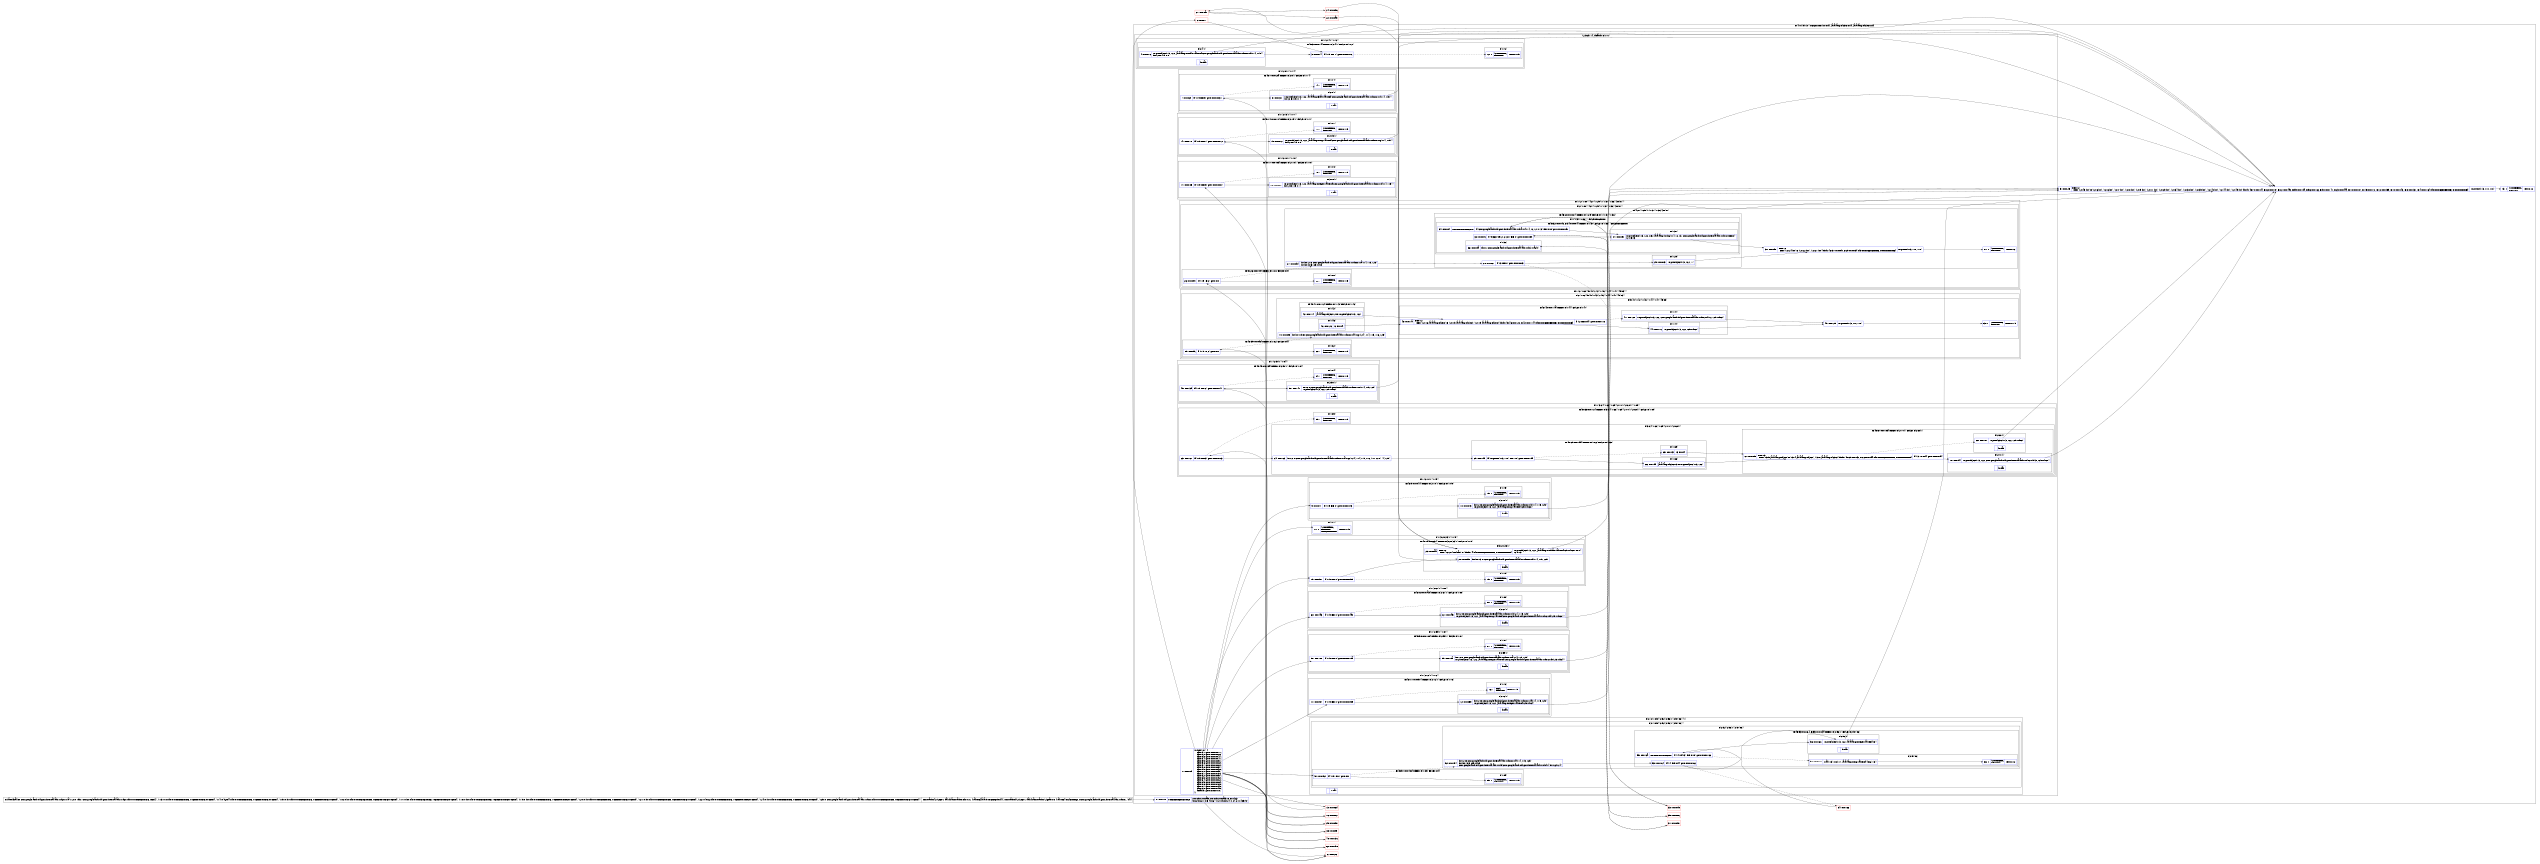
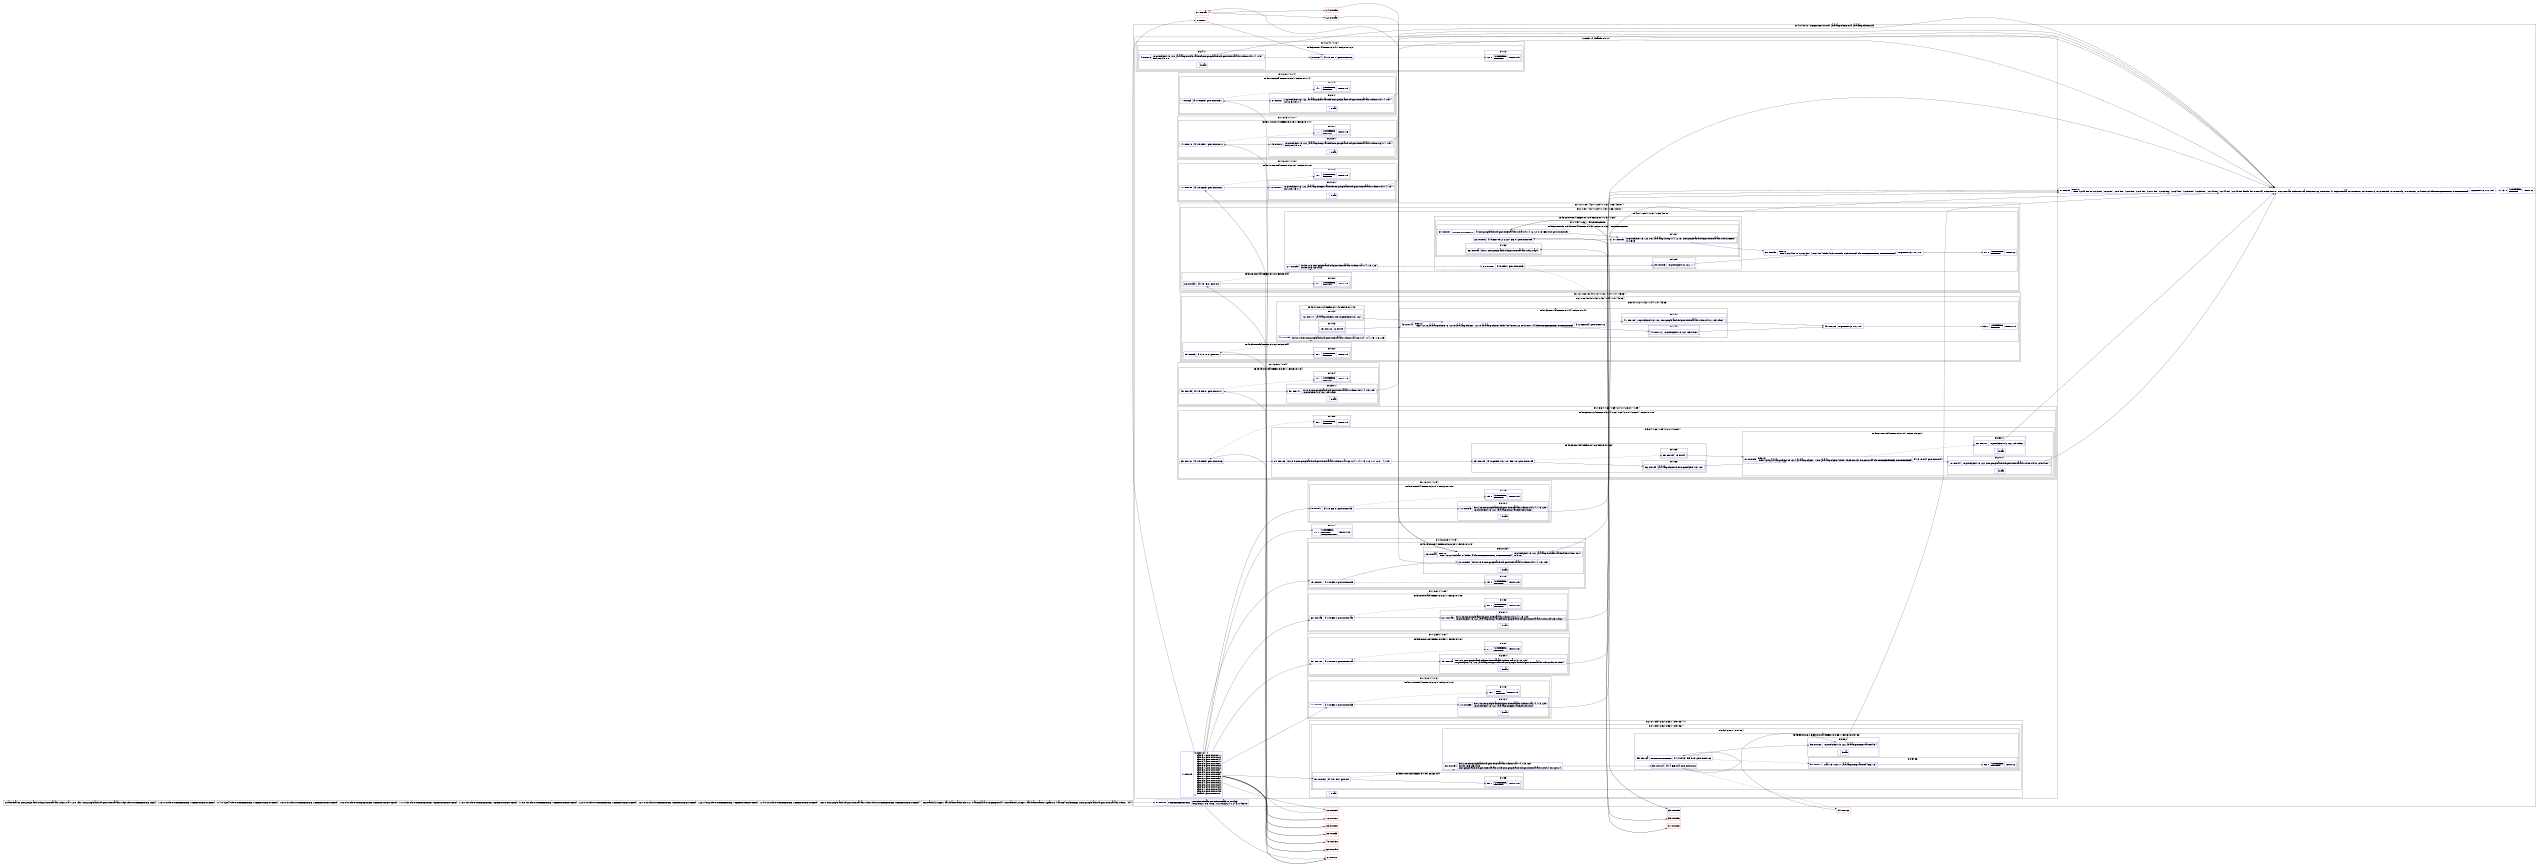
none -> (1918, 36)
(1674, 808) -> (1674, 810)
